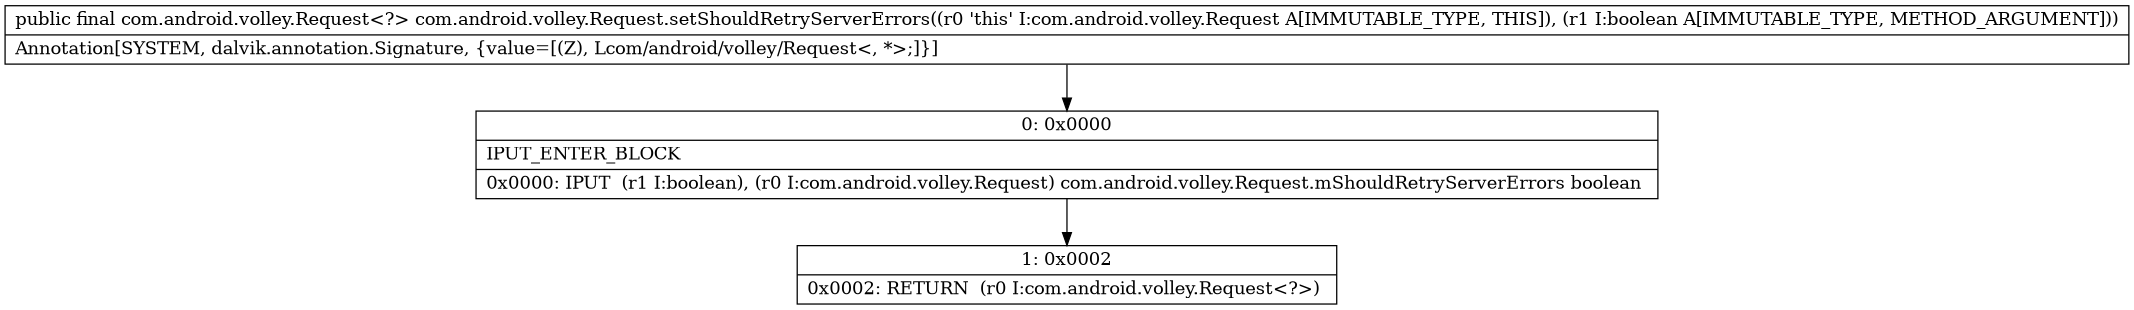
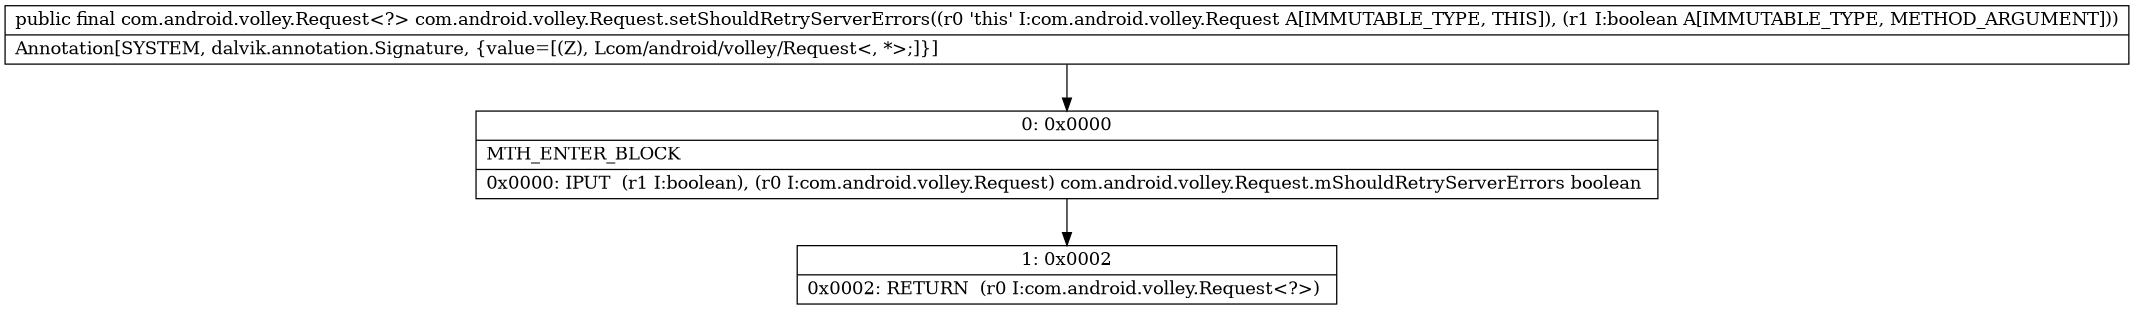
(584, 154) -> (584, 154)
